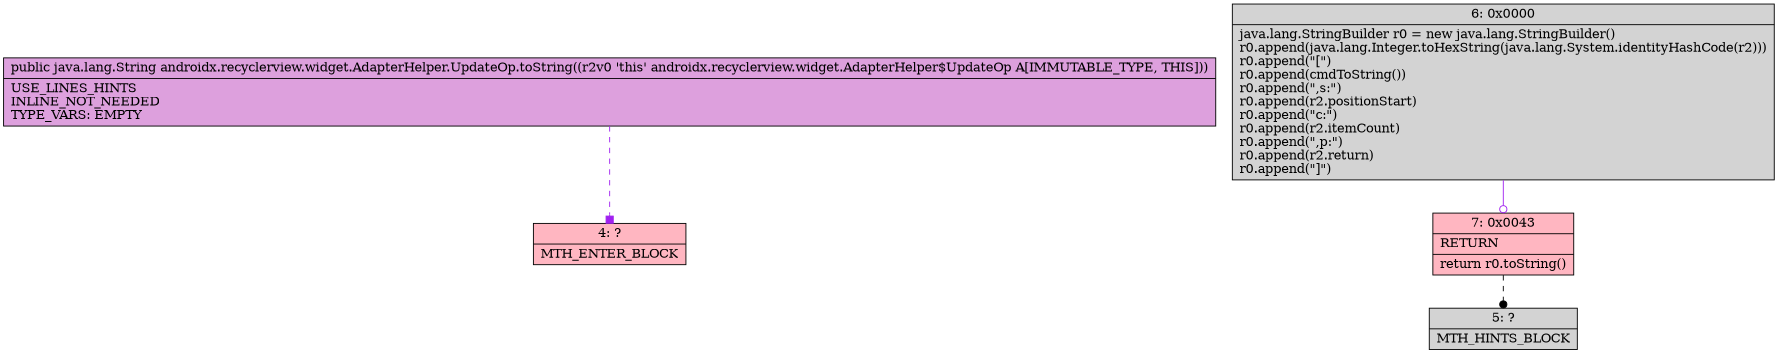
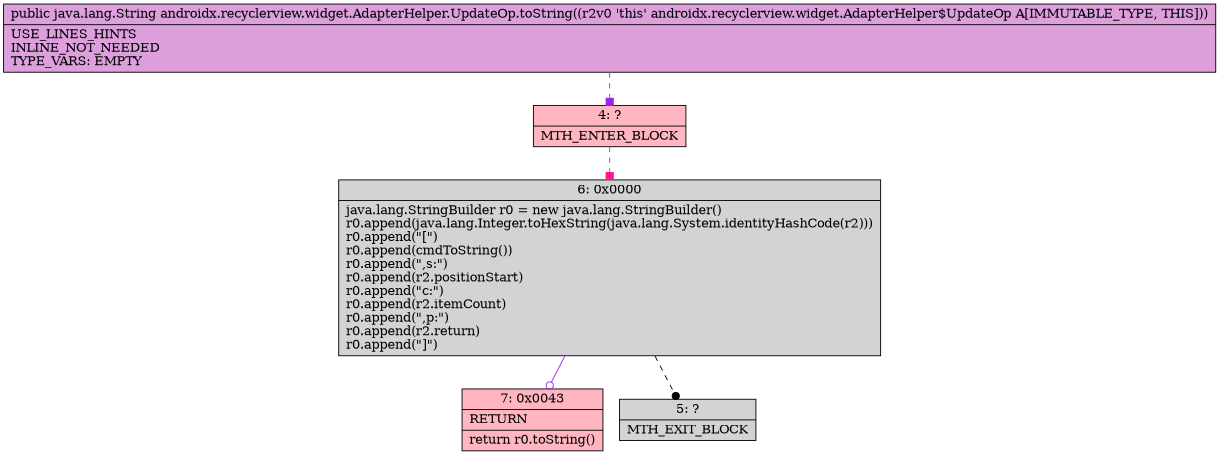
none -> (610, 159)
(1503, 288) -> (665, 374)
(1503, 339) -> (688, 430)
